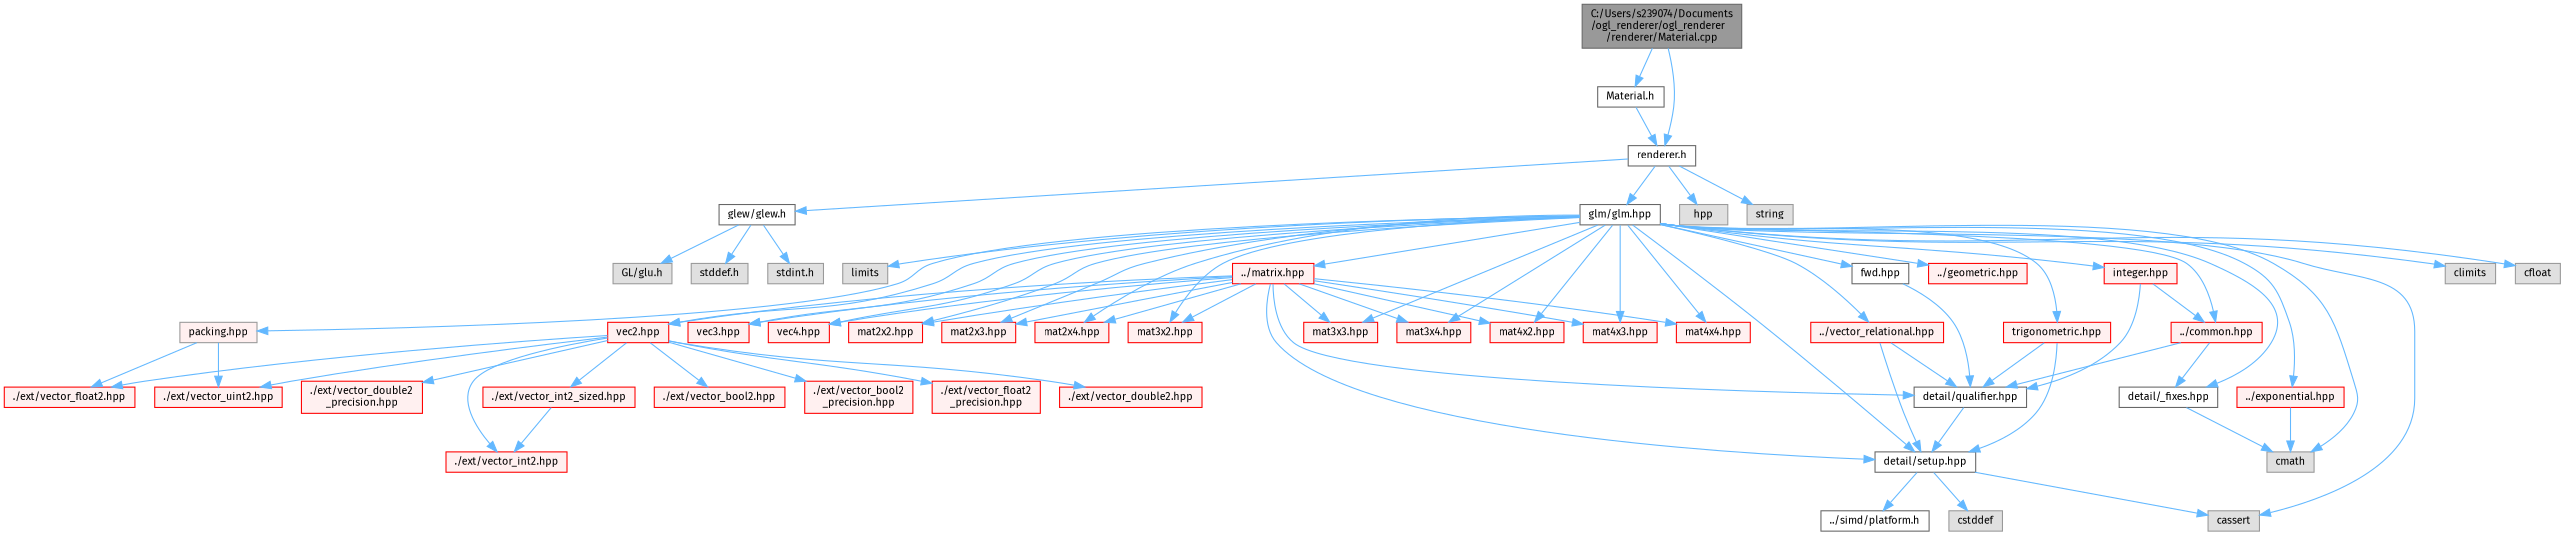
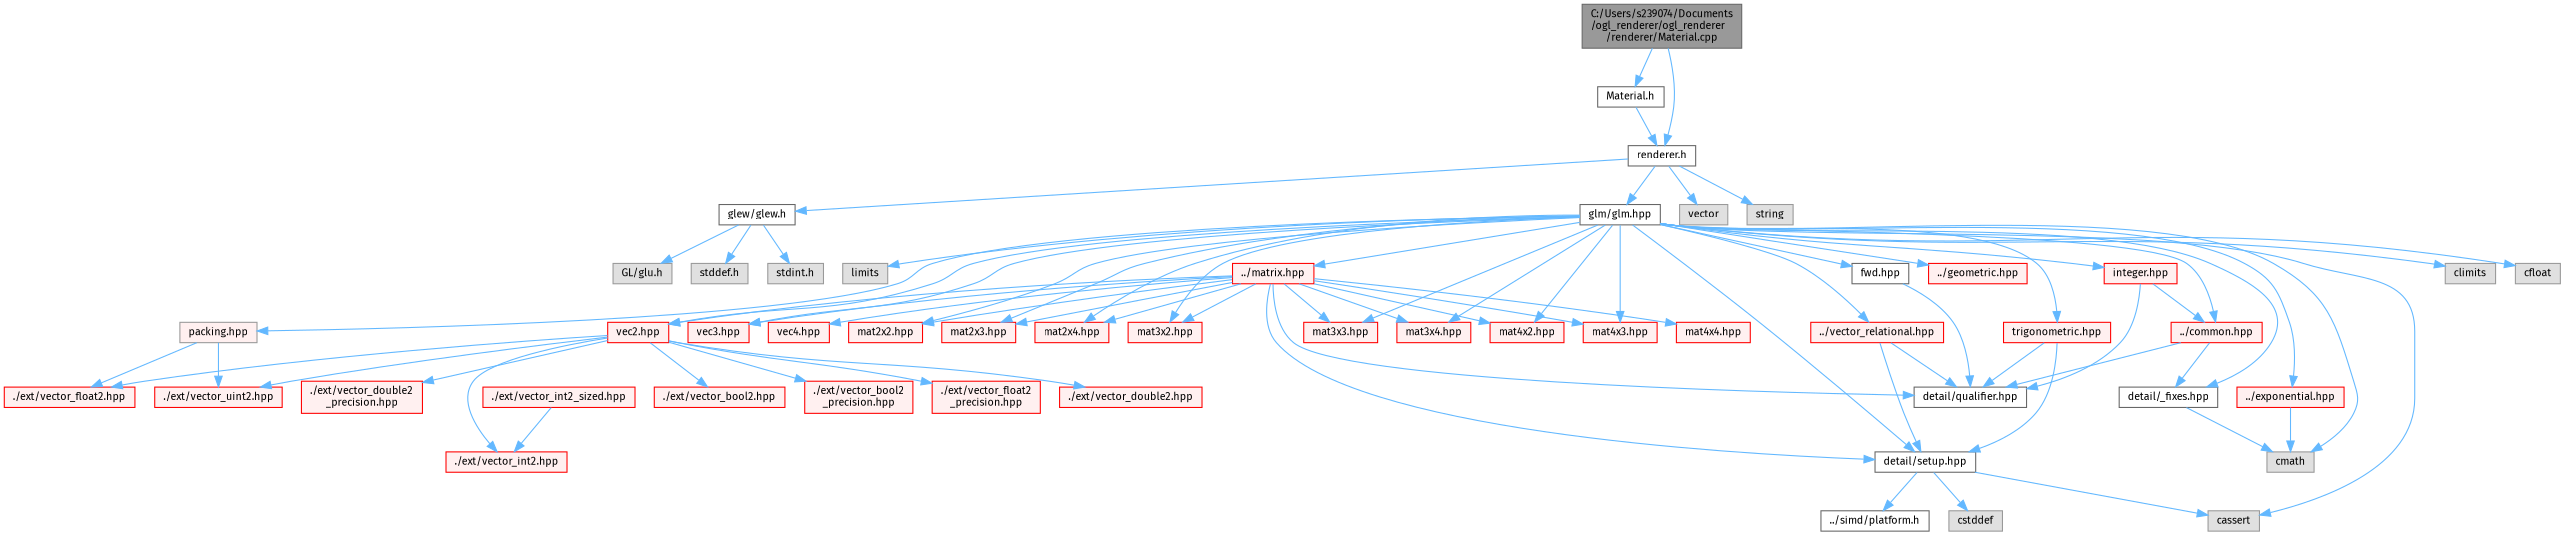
(1704, 215) -> (1704, 215)
(1075, 259) -> none
(1663, 269) -> none
(603, 361) -> none
(1951, 425) -> none
